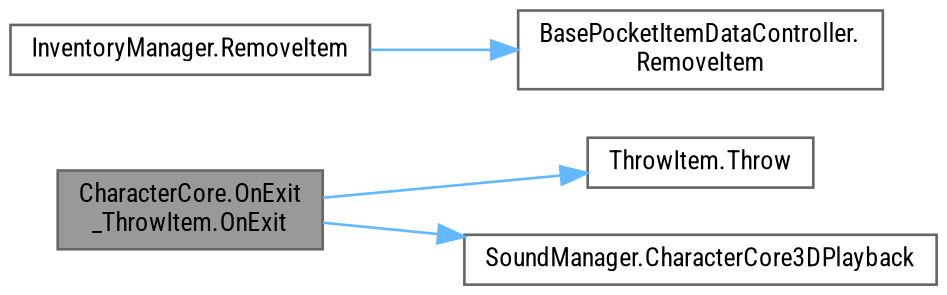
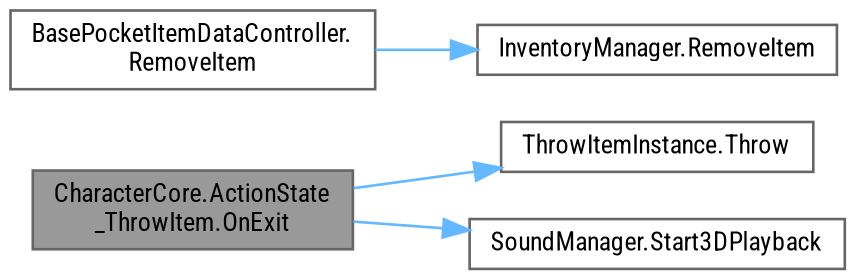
(430, 50) -> (413, 50)
(701, 163) -> (657, 147)
(190, 210) -> (193, 210)
(701, 260) -> (657, 244)
